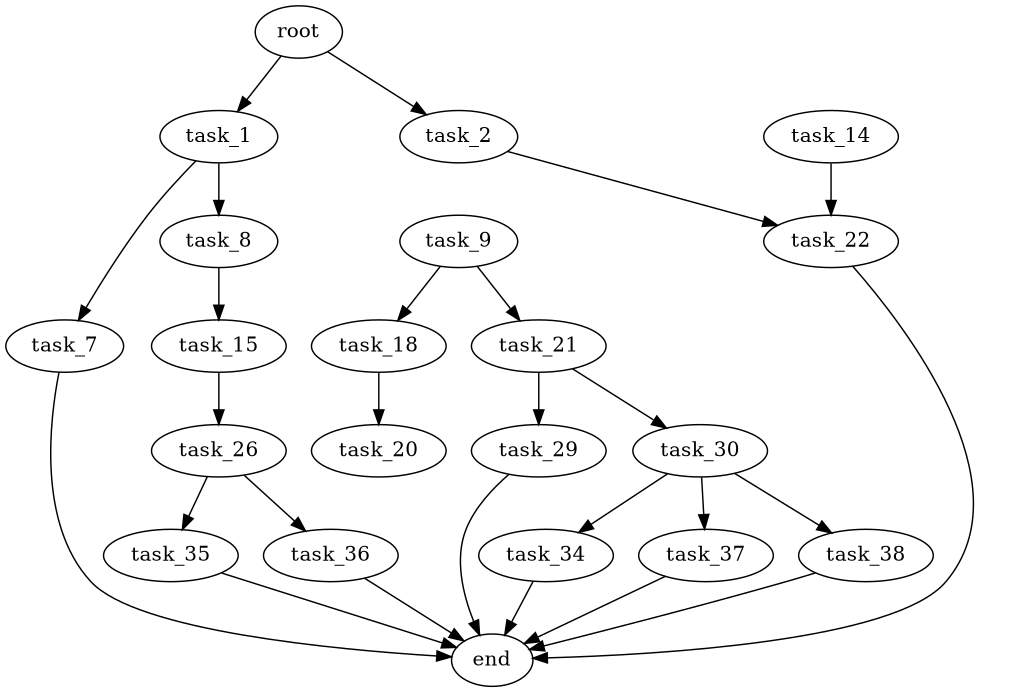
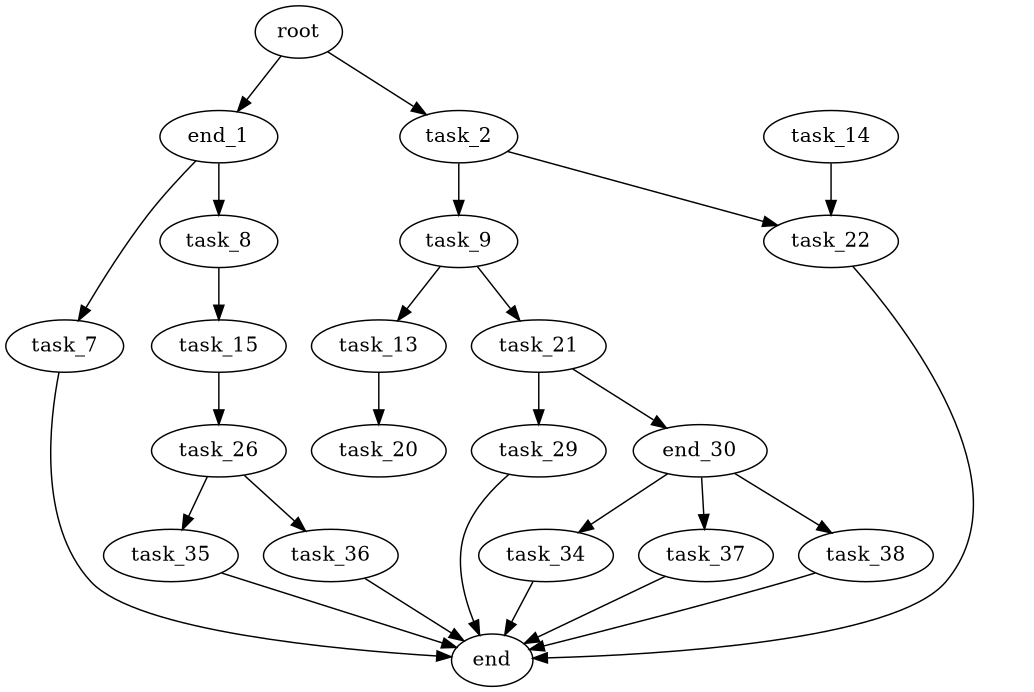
(219, 137) -> (219, 137)
none -> (459, 182)
(379, 346) -> (379, 346)
(700, 451) -> (700, 451)
